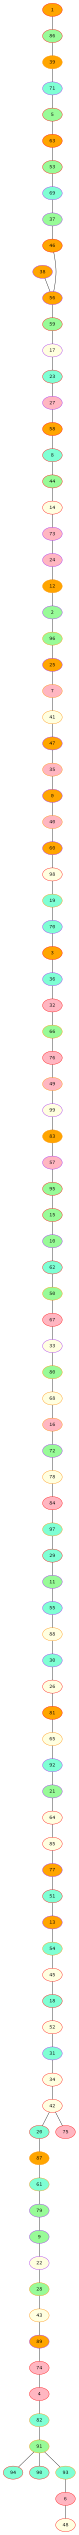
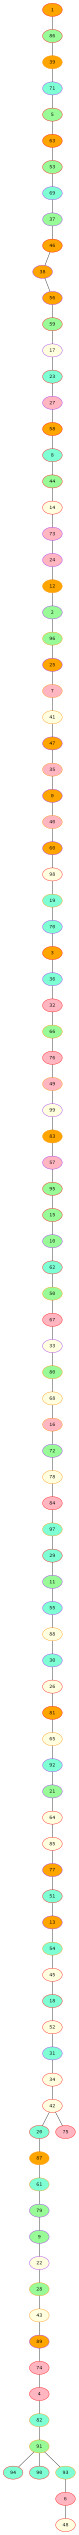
(56, 272) -> (48, 259)
